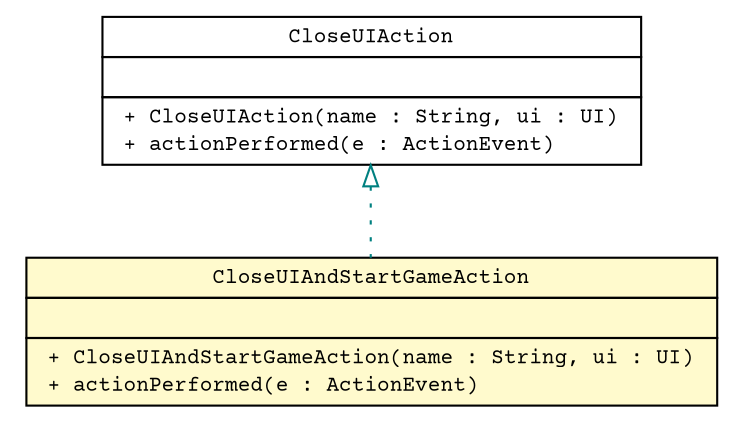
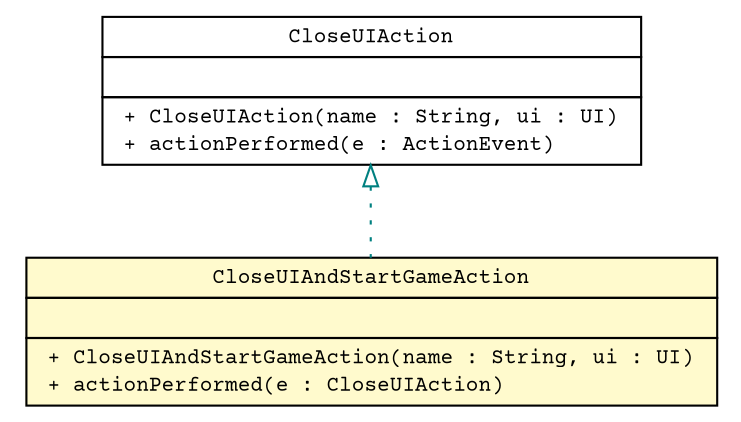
(264, 384) -> (277, 384)
